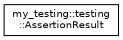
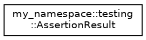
(61, 20) -> (73, 20)
